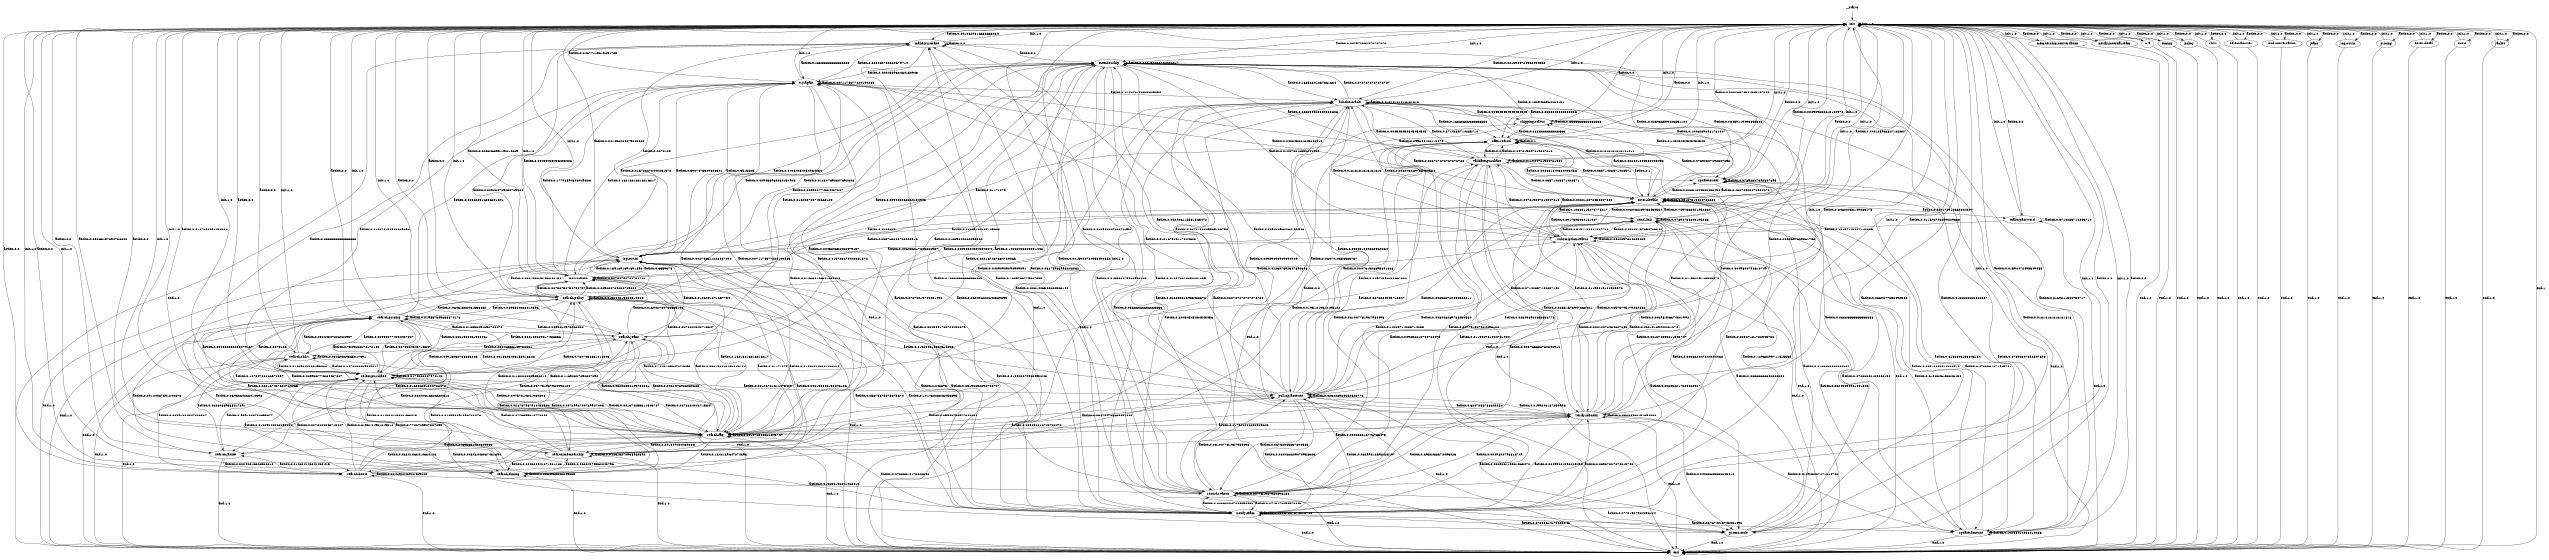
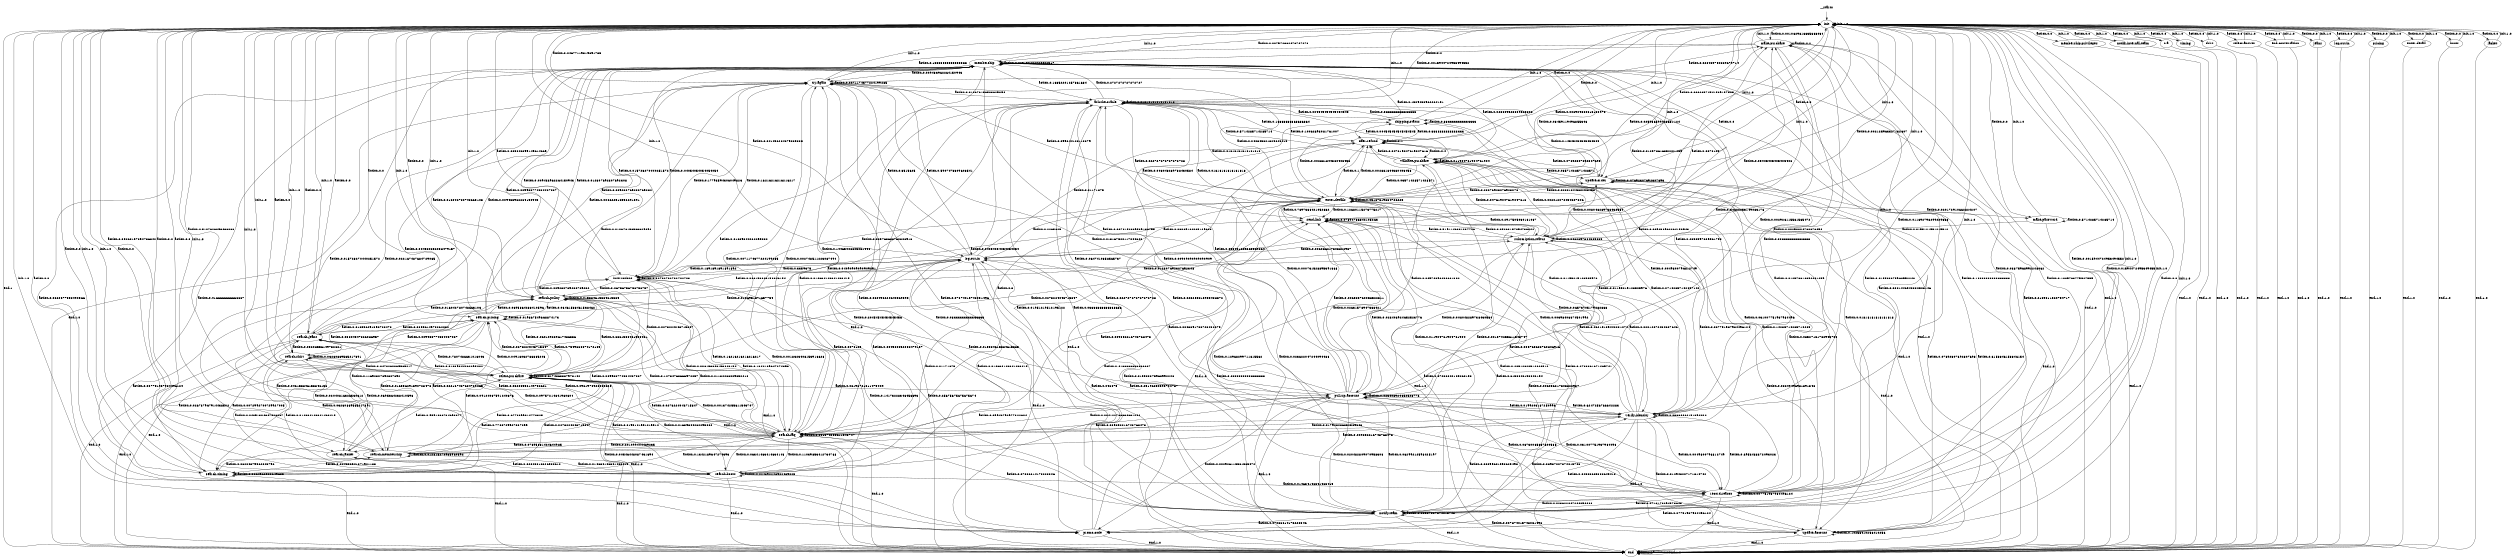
(2058, 44) -> (2079, 44)
(2189, 44) -> none
(1849, 230) -> (1925, 230)
none -> (774, 465)
(682, 469) -> none
